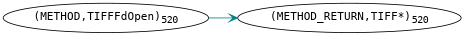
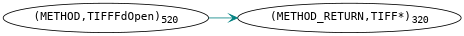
(420, 17) -> (420, 17)
